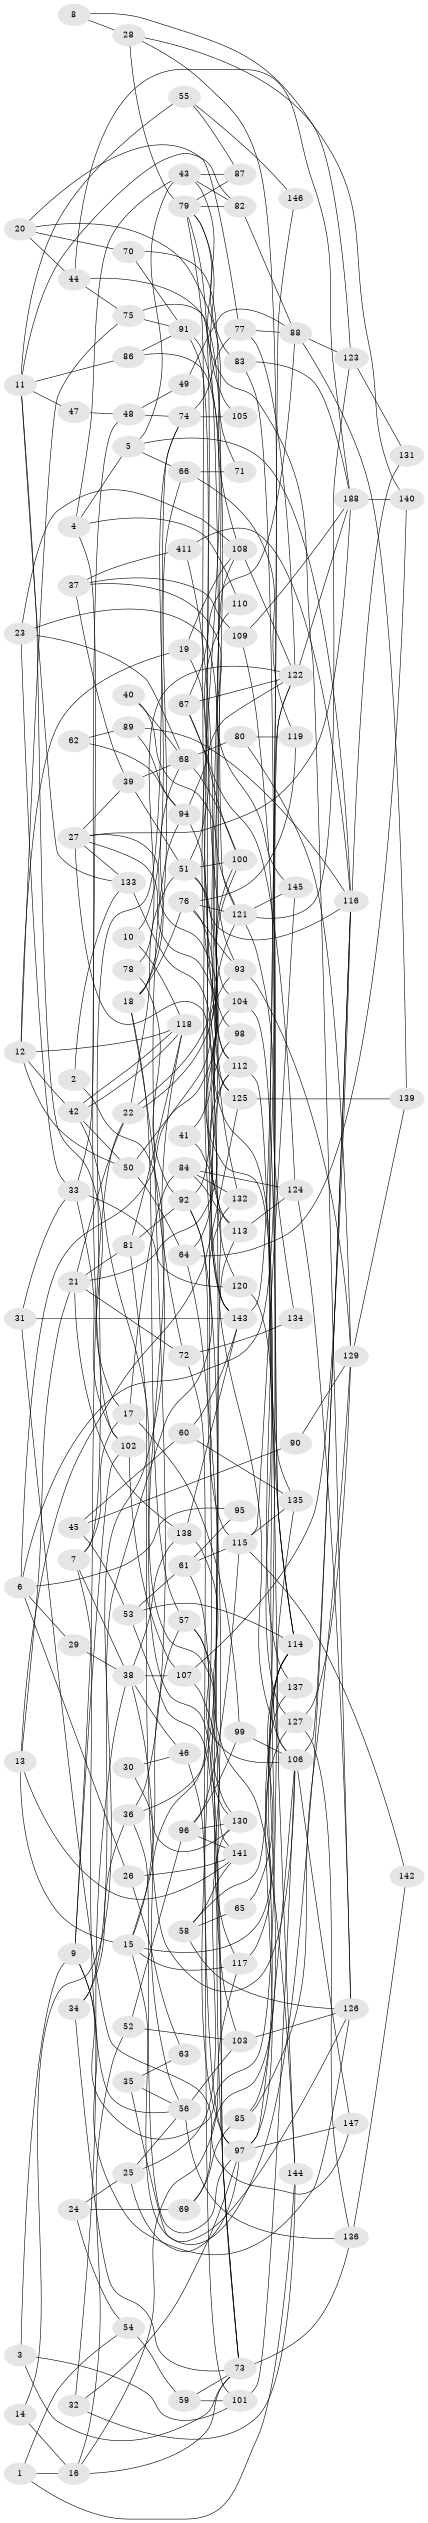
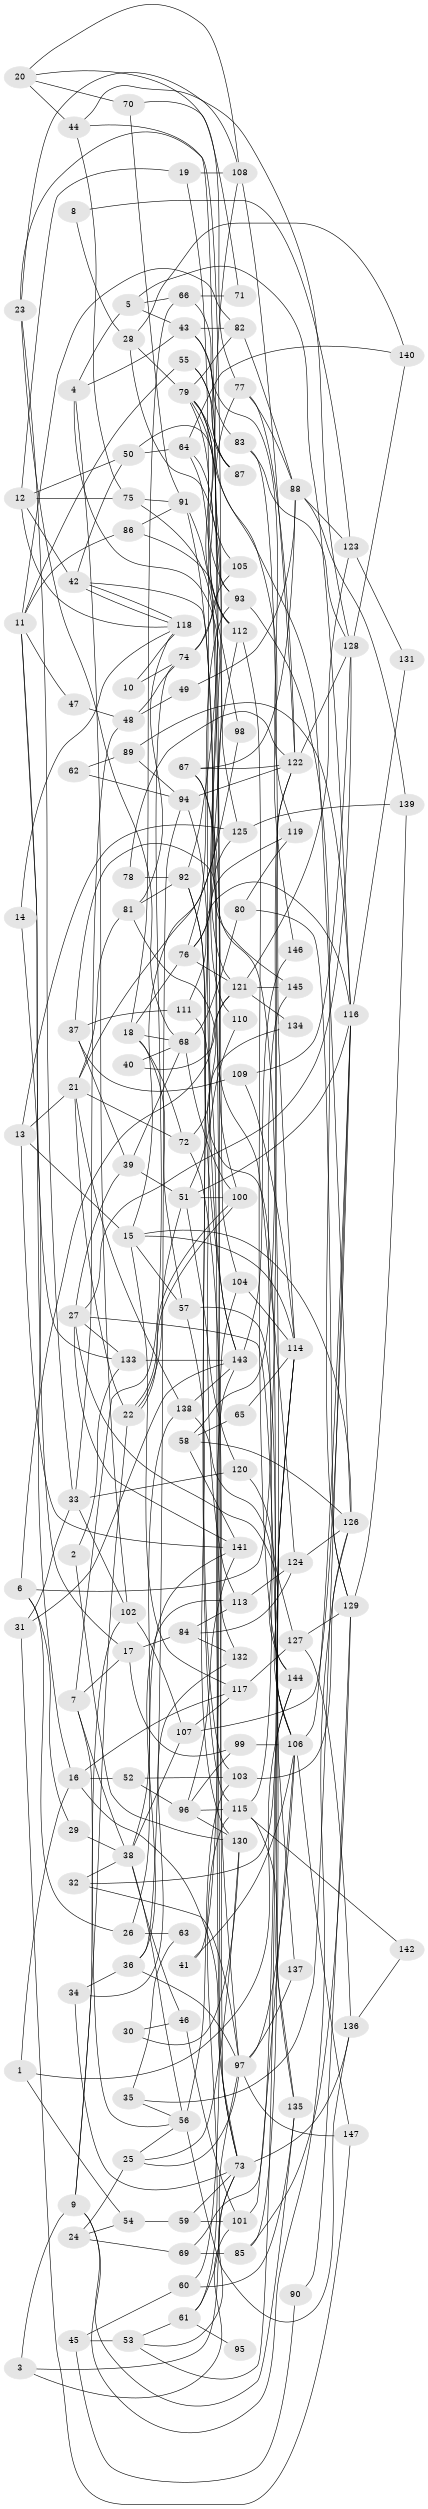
(351, 499) -> (351, 647)
(184, 549) -> (184, 1010)
(134, 1559) -> none
